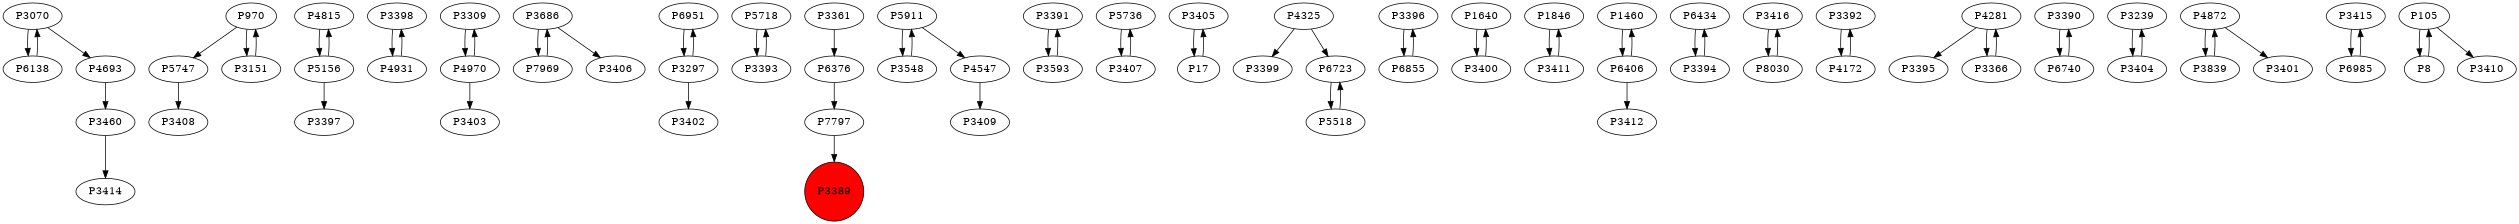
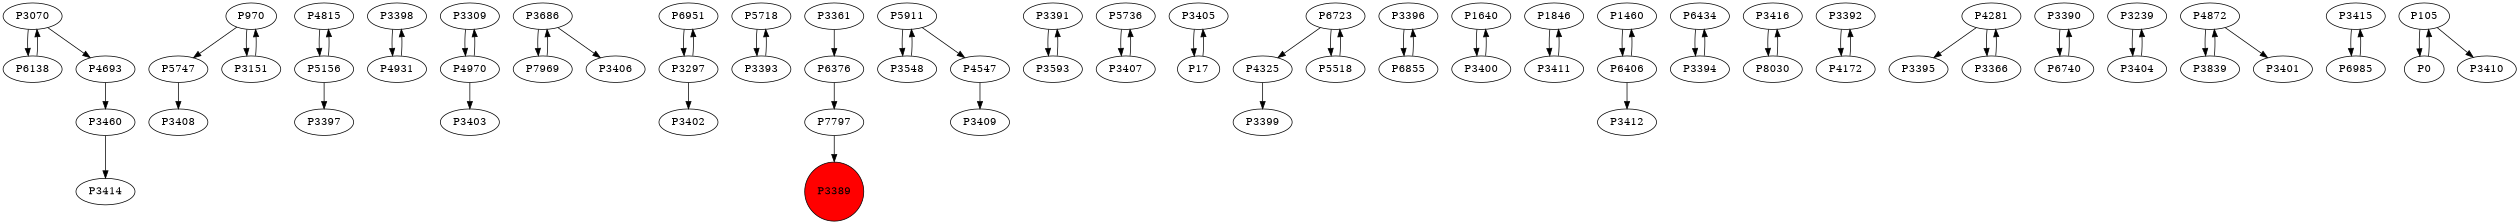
(1318, 40) -> (1302, 40)
(2424, 69) -> (2424, 69)
